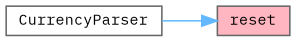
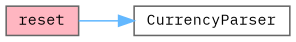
(182, 21) -> (99, 21)
